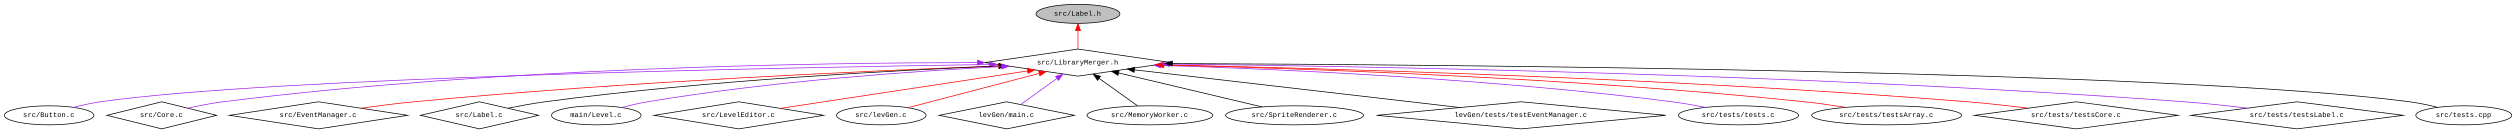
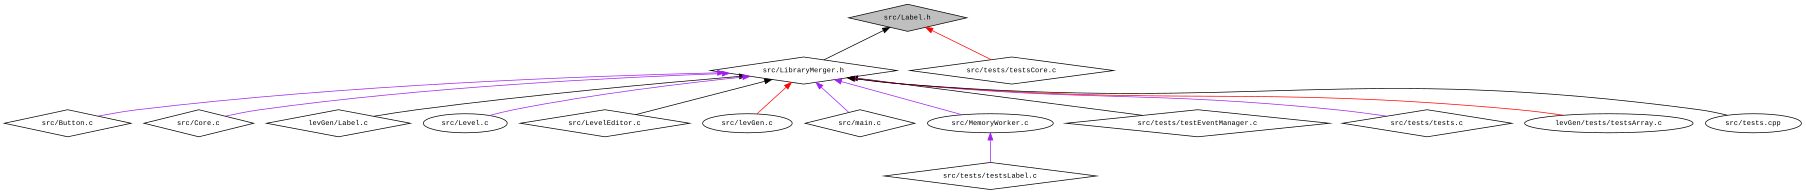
(1078, 14) -> (908, 18)
(1078, 40) -> (854, 45)
(1709, 77) -> (990, 151)
(1596, 79) -> (962, 45)
(904, 90) -> (700, 98)
(1118, 92) -> (902, 98)
(49, 115) -> (68, 123)
(318, 115) -> none
(479, 115) -> (338, 123)
(596, 115) -> (465, 123)
(1007, 115) -> (860, 123)
(1295, 115) -> none
(1521, 115) -> (1198, 123)
(1738, 115) -> (1427, 123)
(1887, 115) -> (1609, 123)
